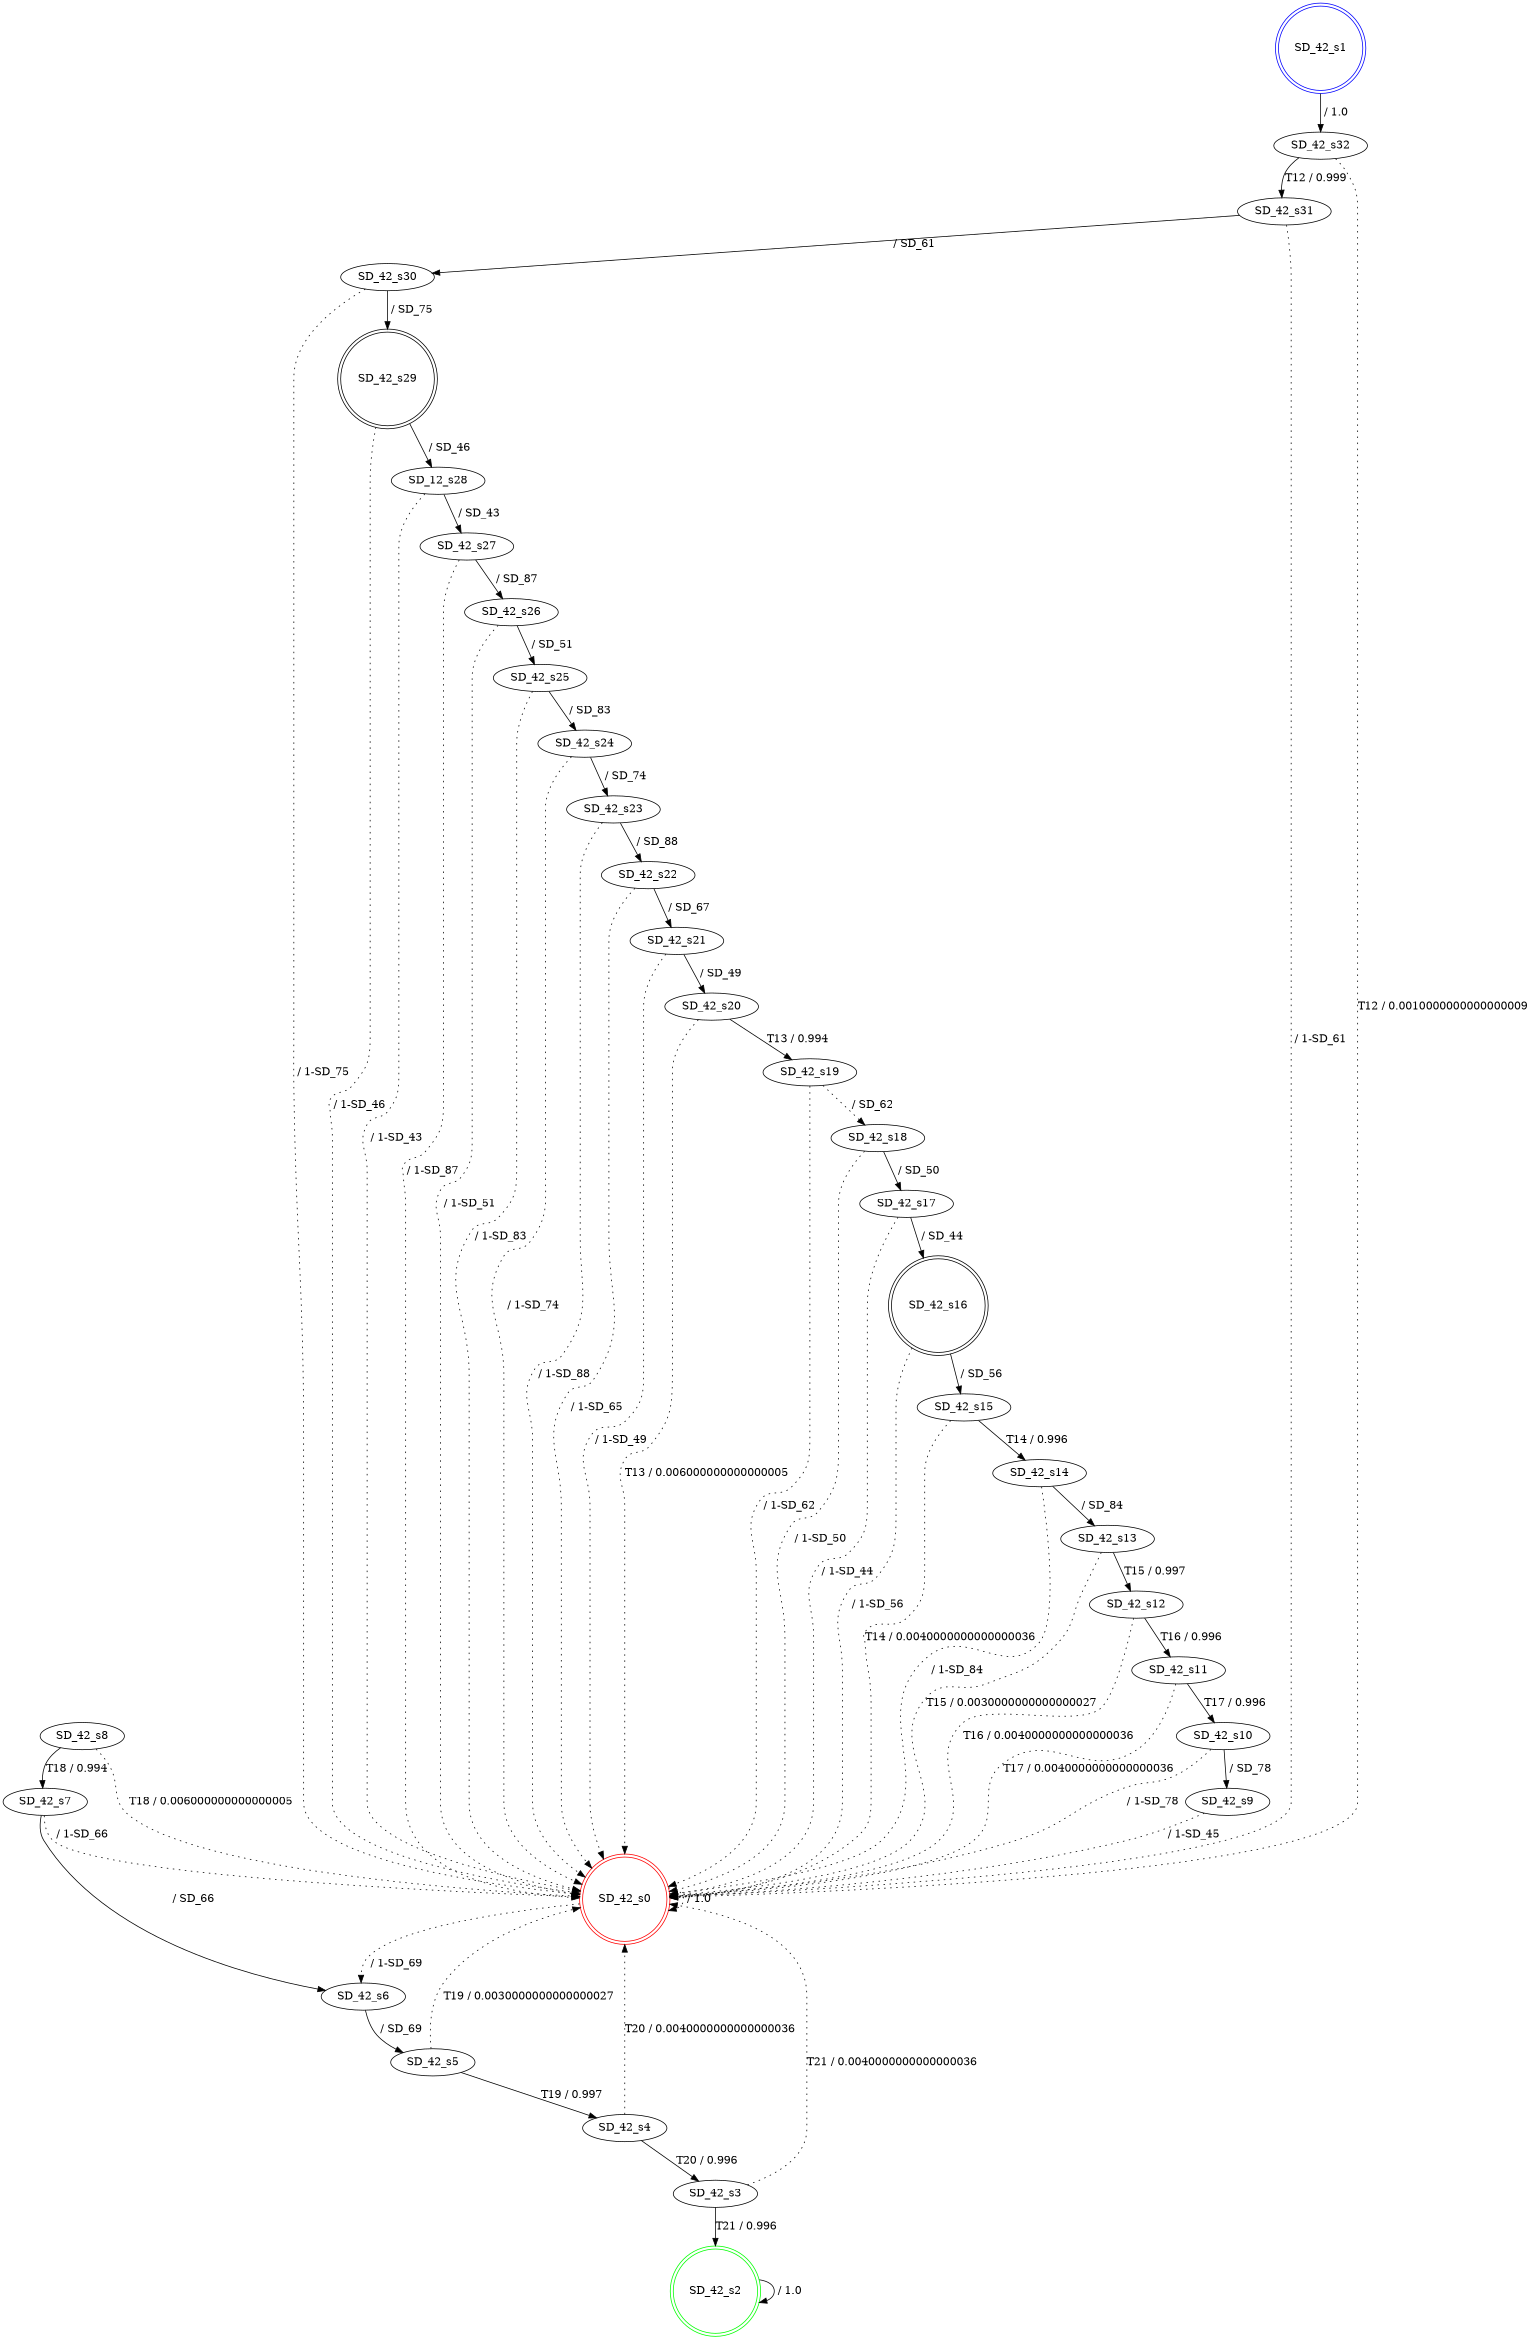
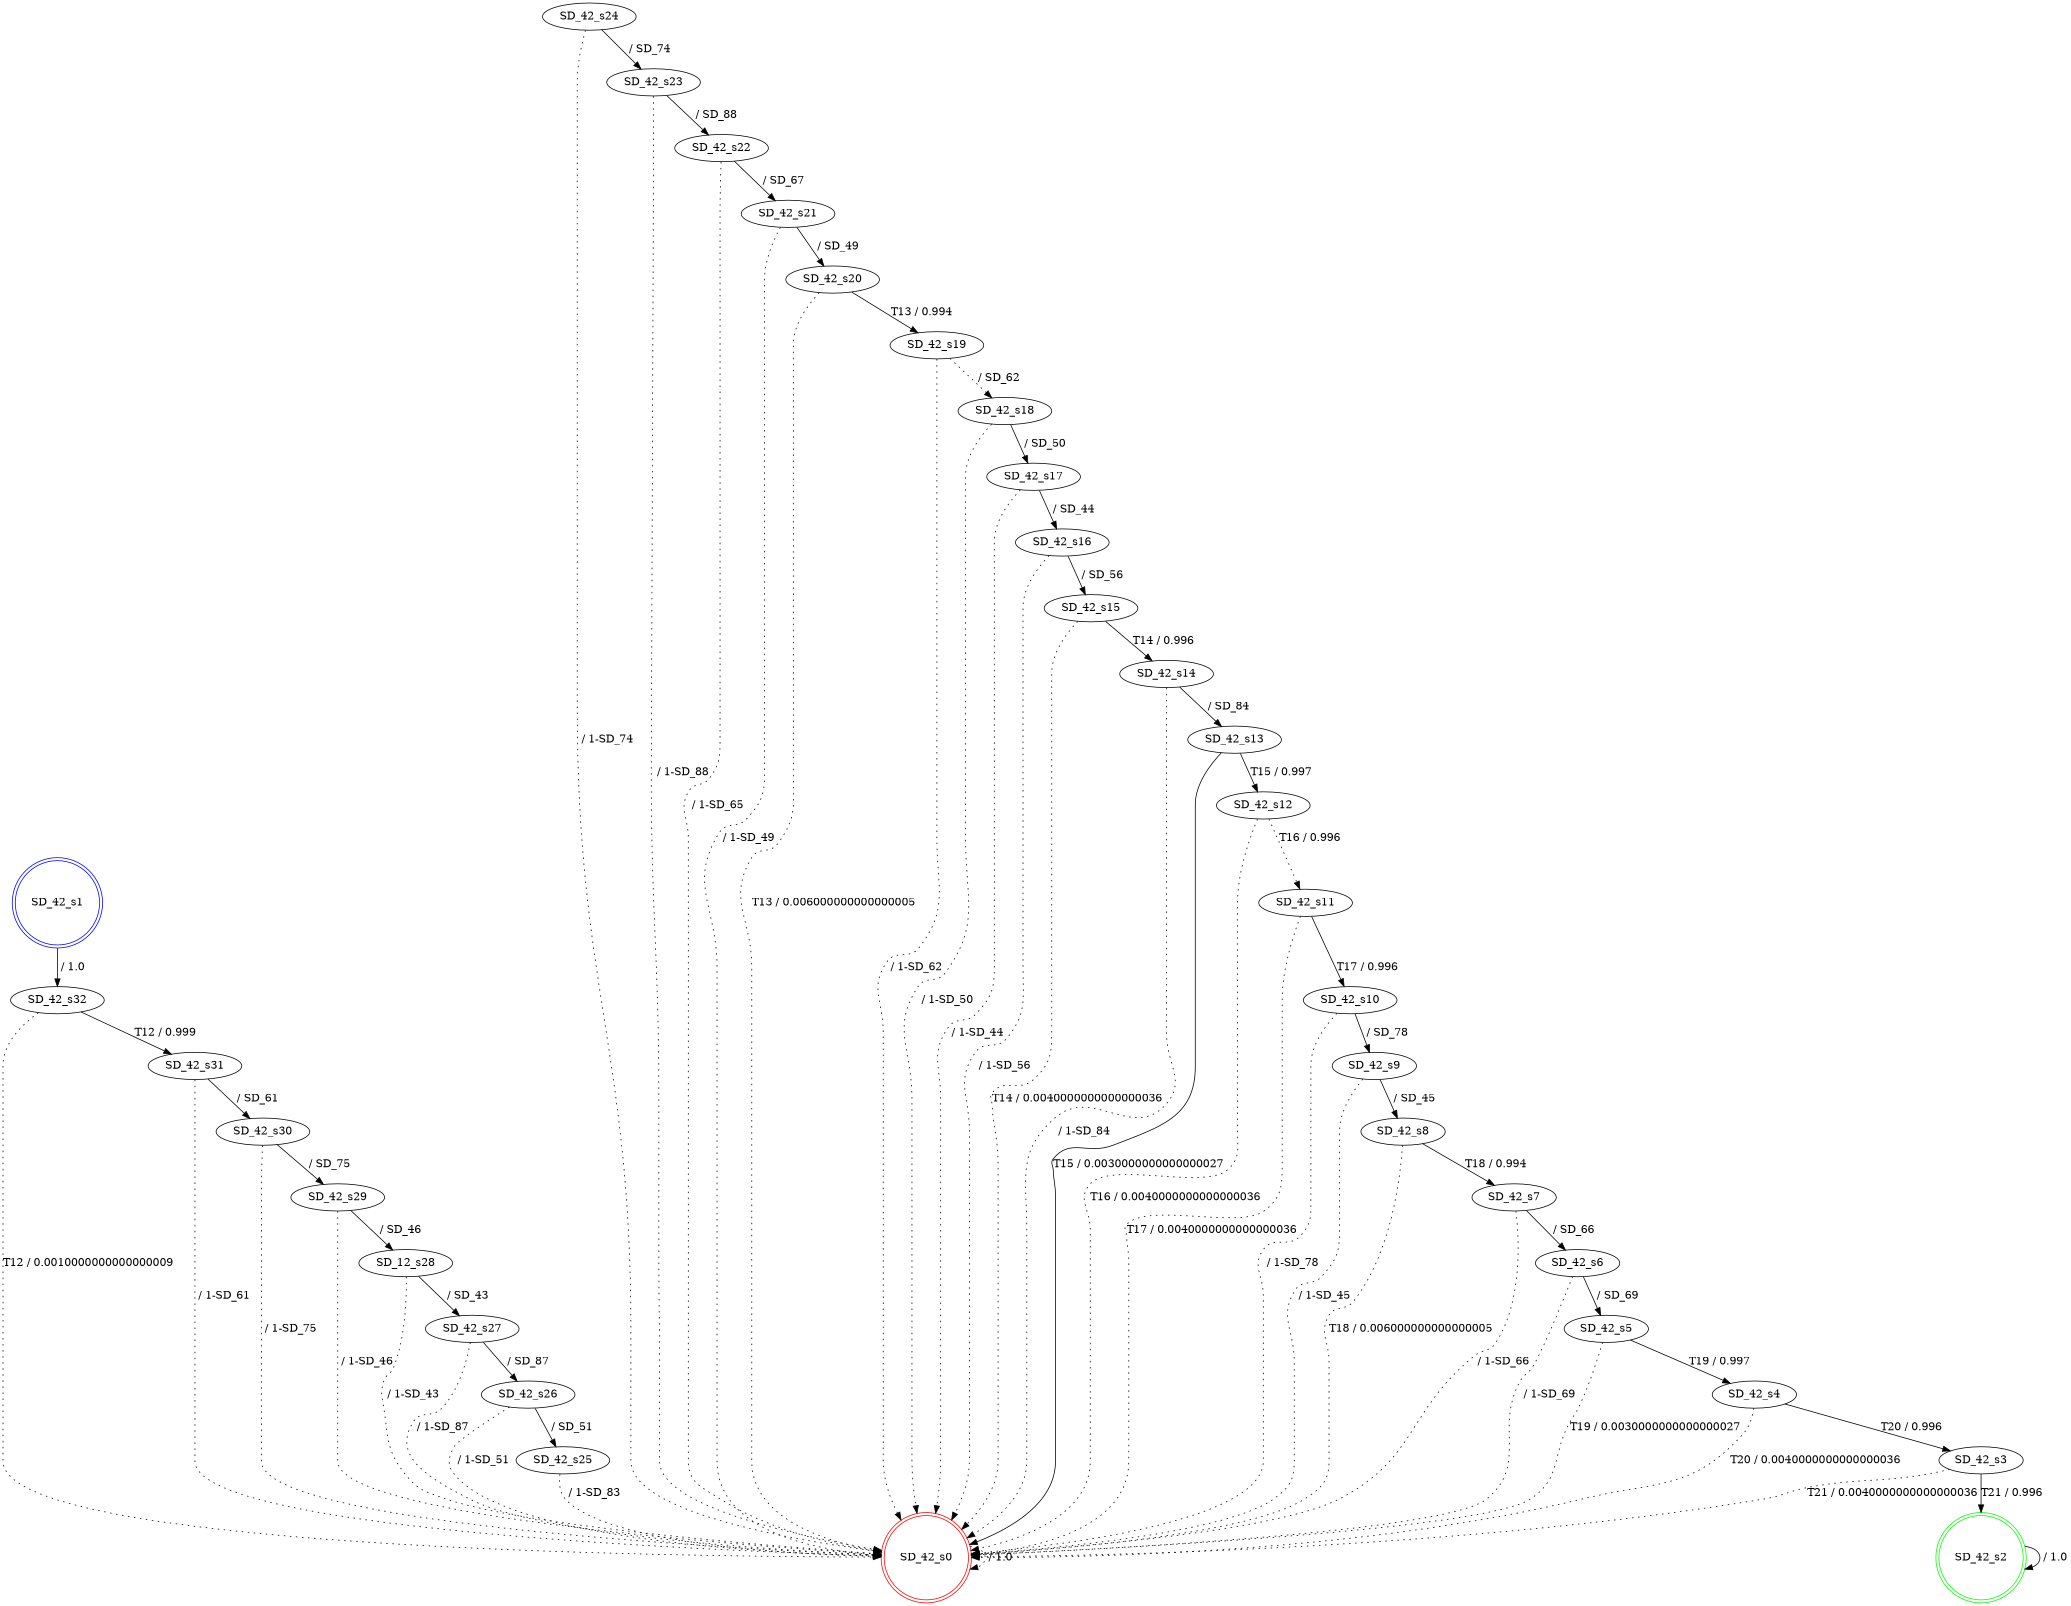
(388, 379) -> (338, 1197)
(560, 708) -> none
none -> (1387, 1095)
(938, 1306) -> (1062, 542)
(1155, 1634) -> (1283, 851)
(918, 1766) -> (1093, 1148)
(461, 1921) -> (1431, 1516)
